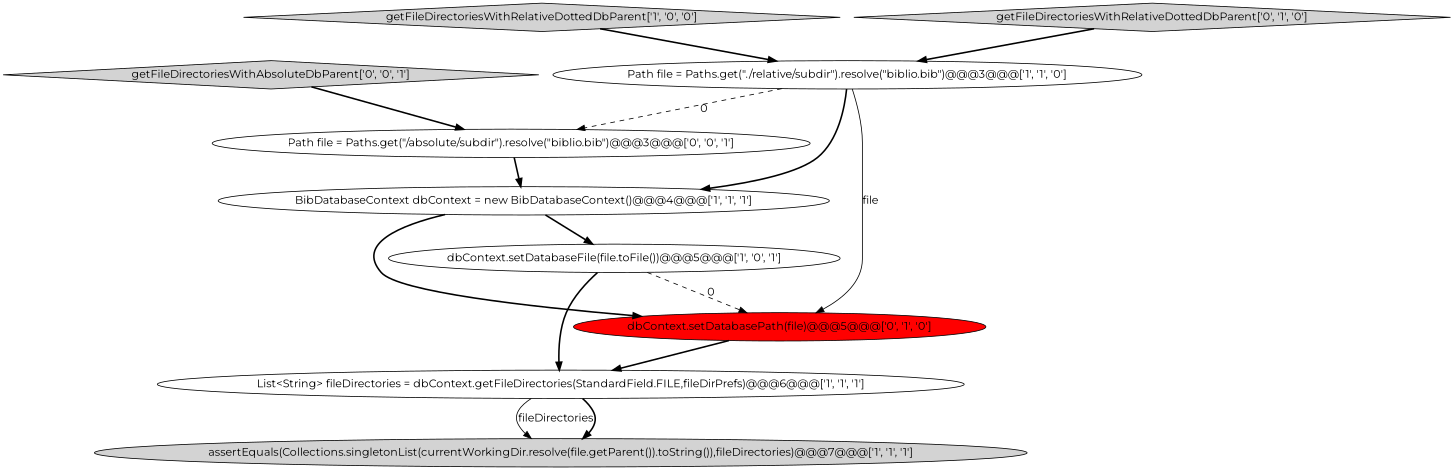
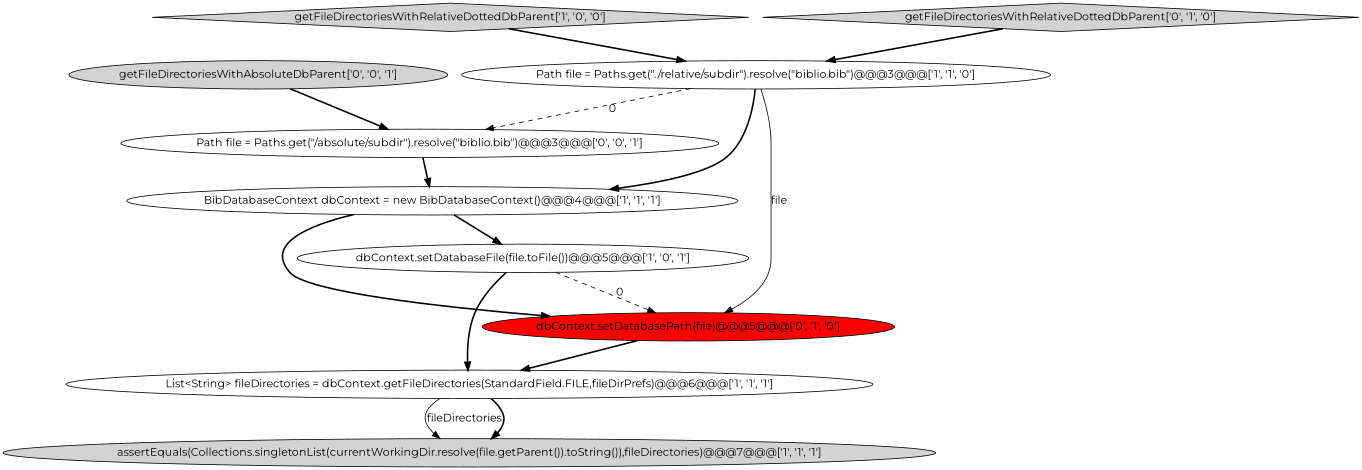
(271, 75) -> (258, 75)
